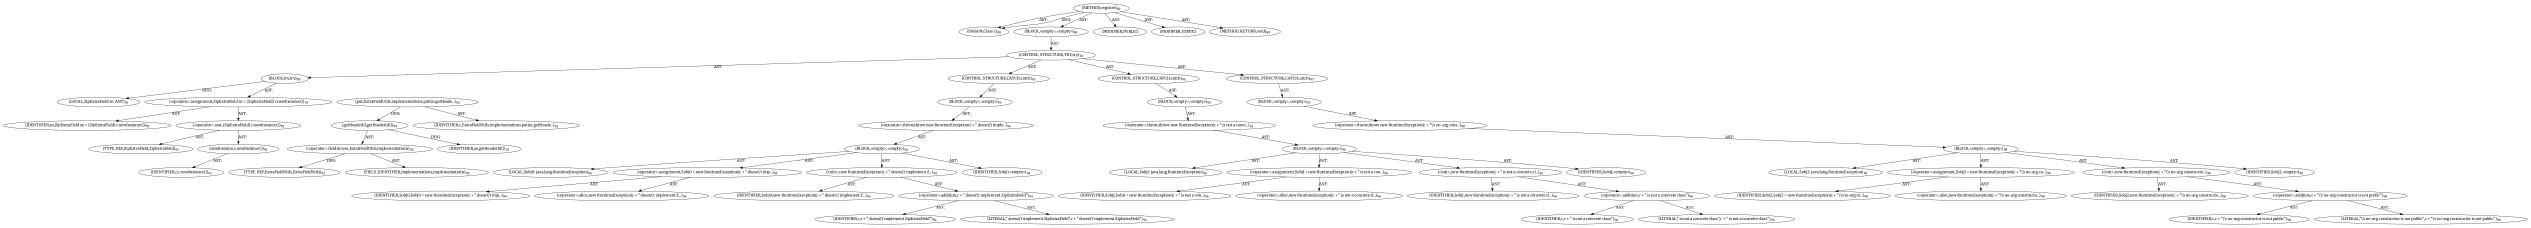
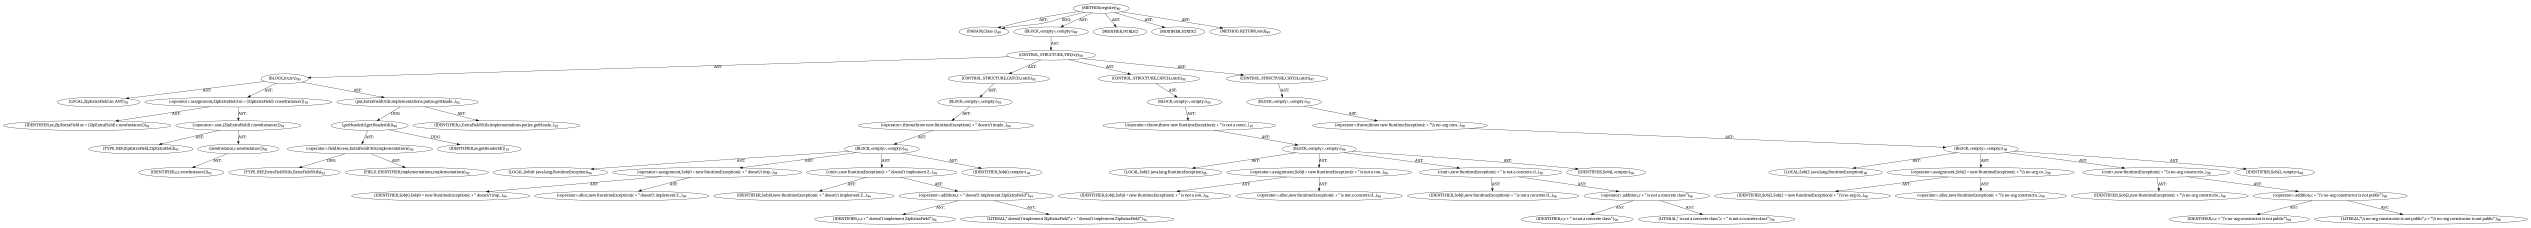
(1081, 55) -> (1081, 55)
(208, 90) -> (208, 90)
none -> (342, 90)
